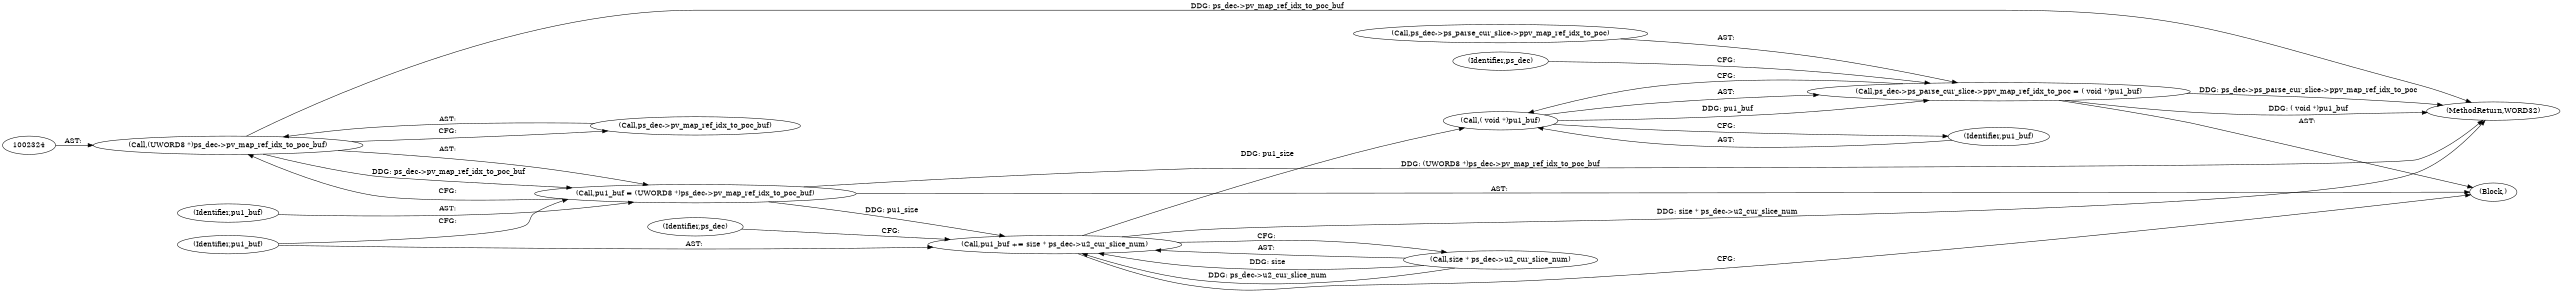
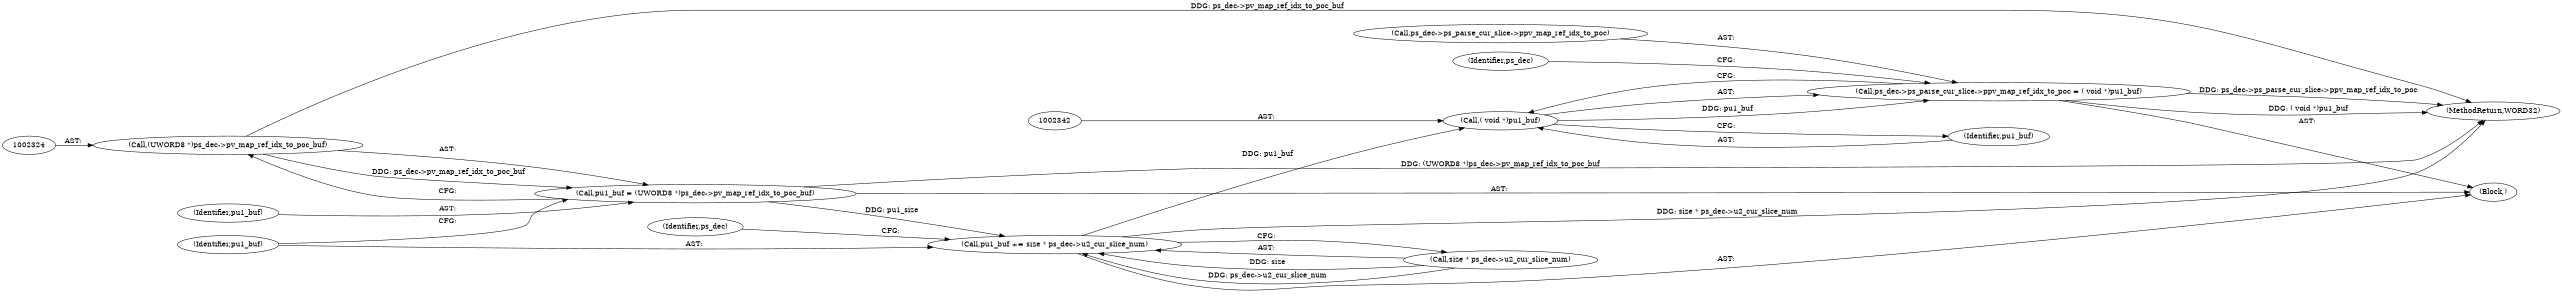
none -> (1055, 121)
(695, 126) -> none
(1268, 154) -> (1268, 154)
(1727, 259) -> (1727, 259)
